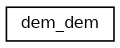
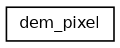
(60, 24) -> (60, 24)
